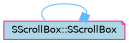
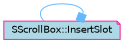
(64, 30) -> (62, 30)
